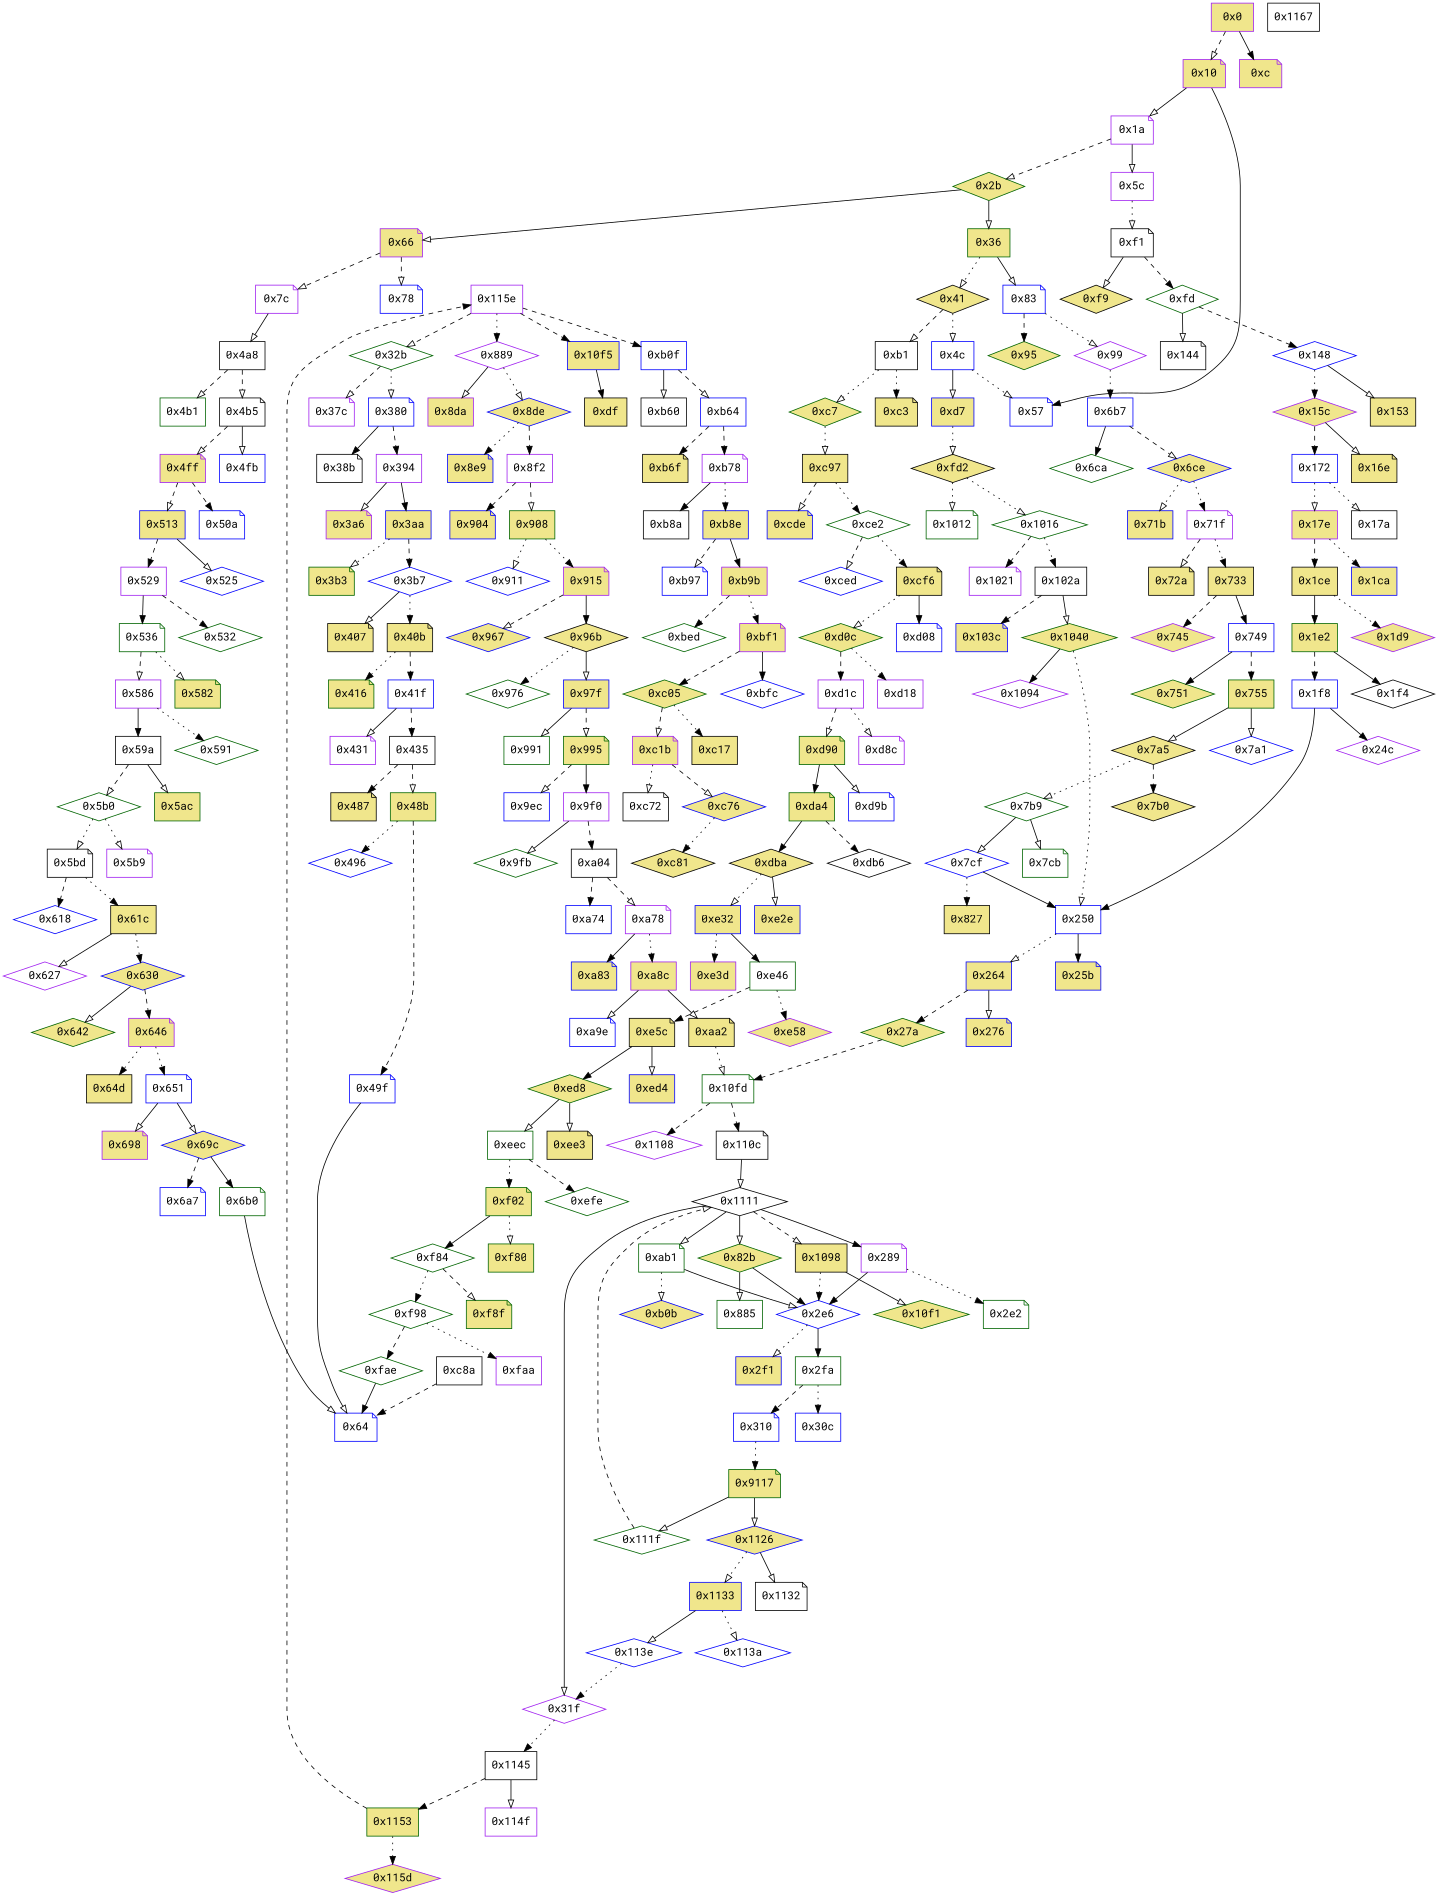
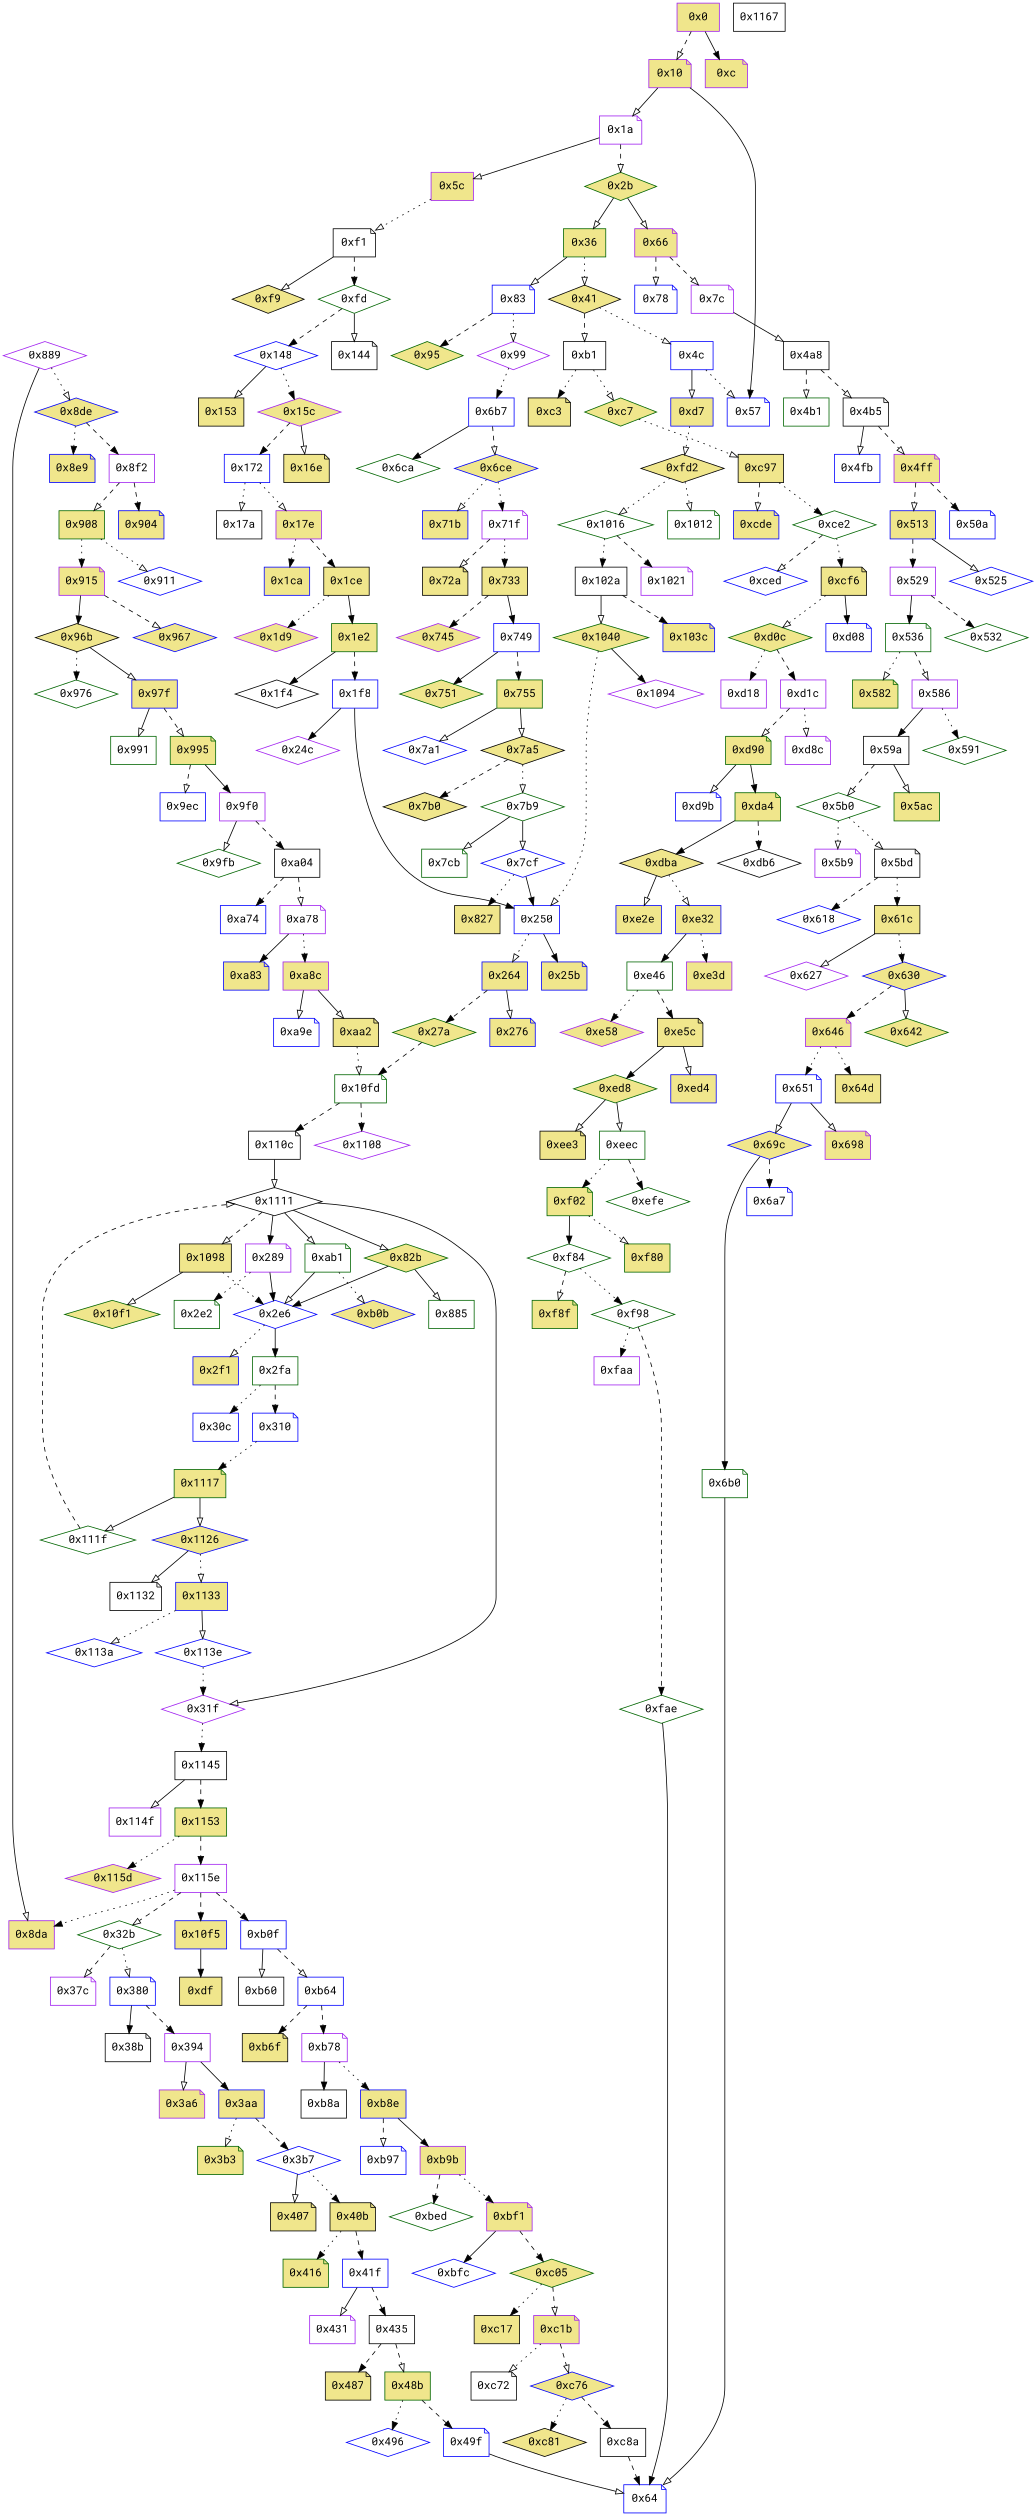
(1132, 186) -> (452, 186)
(497, 324) -> (118, 1907)
(755, 1484) -> (200, 1484)
none -> (593, 2410)
